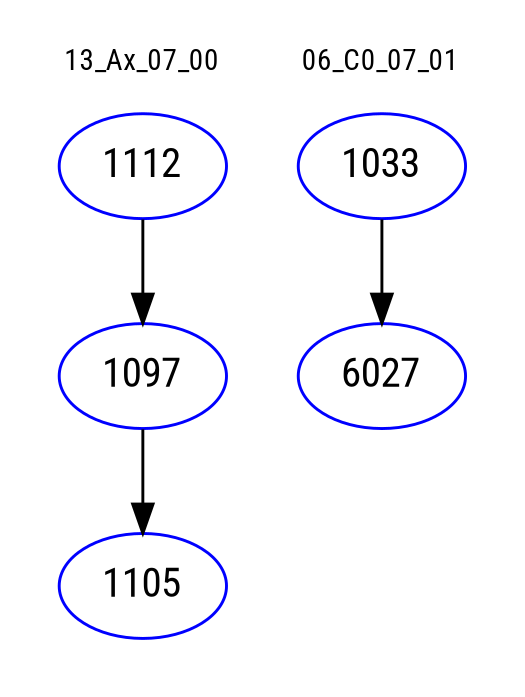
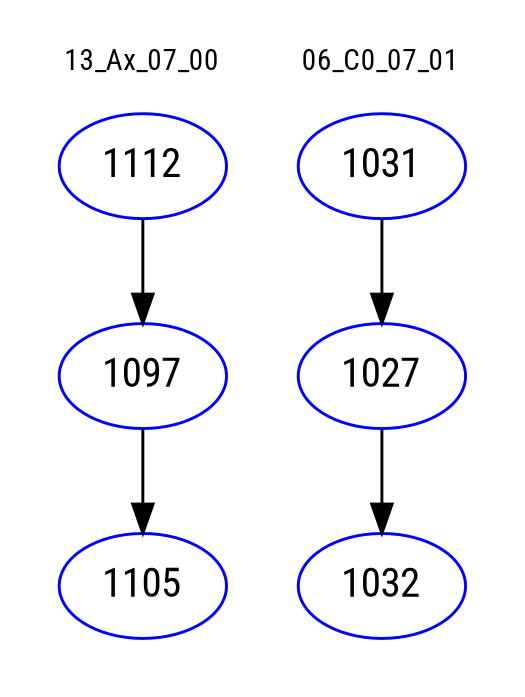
(382, 166) -> (382, 166)
(382, 376) -> (382, 376)
none -> (382, 586)
